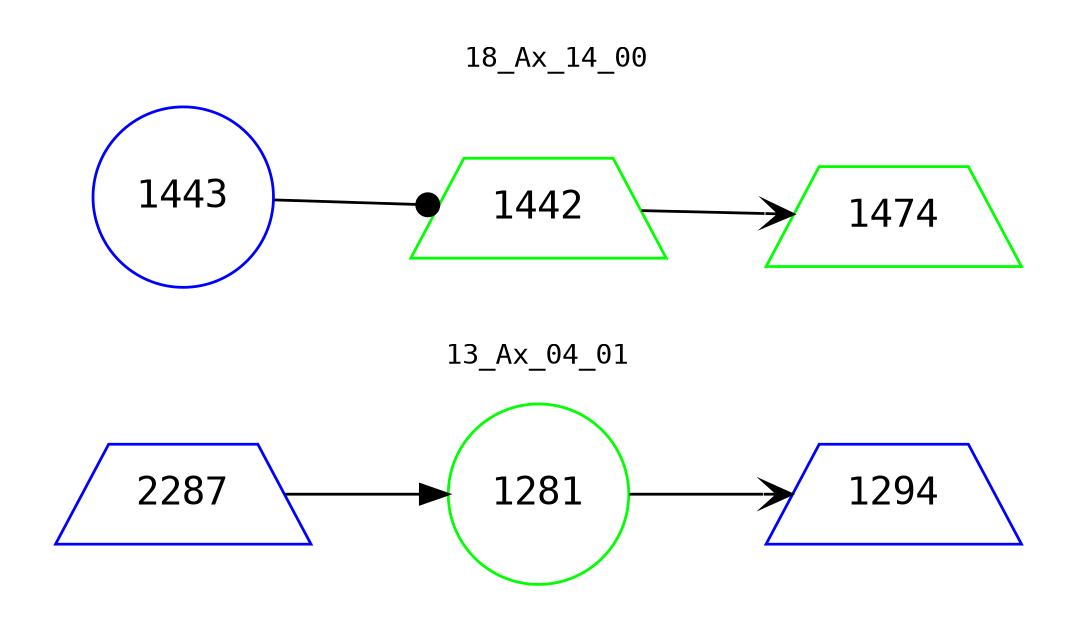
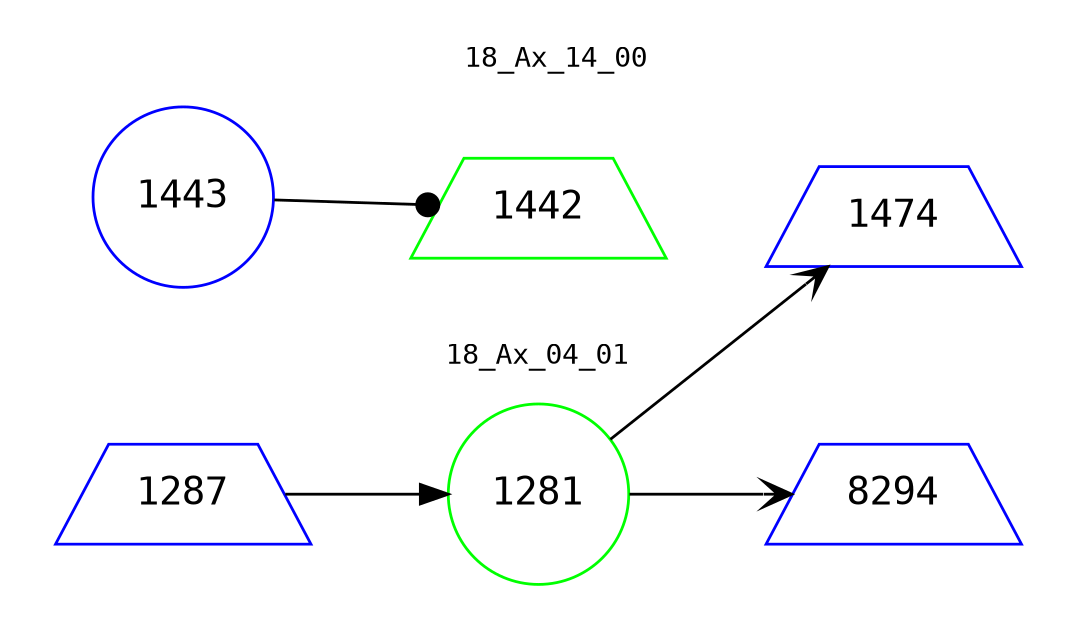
(703, 212) -> (708, 362)
(894, 217) -> (894, 217)
(539, 357) -> (539, 357)
(183, 494) -> (183, 494)
(894, 494) -> (894, 494)
